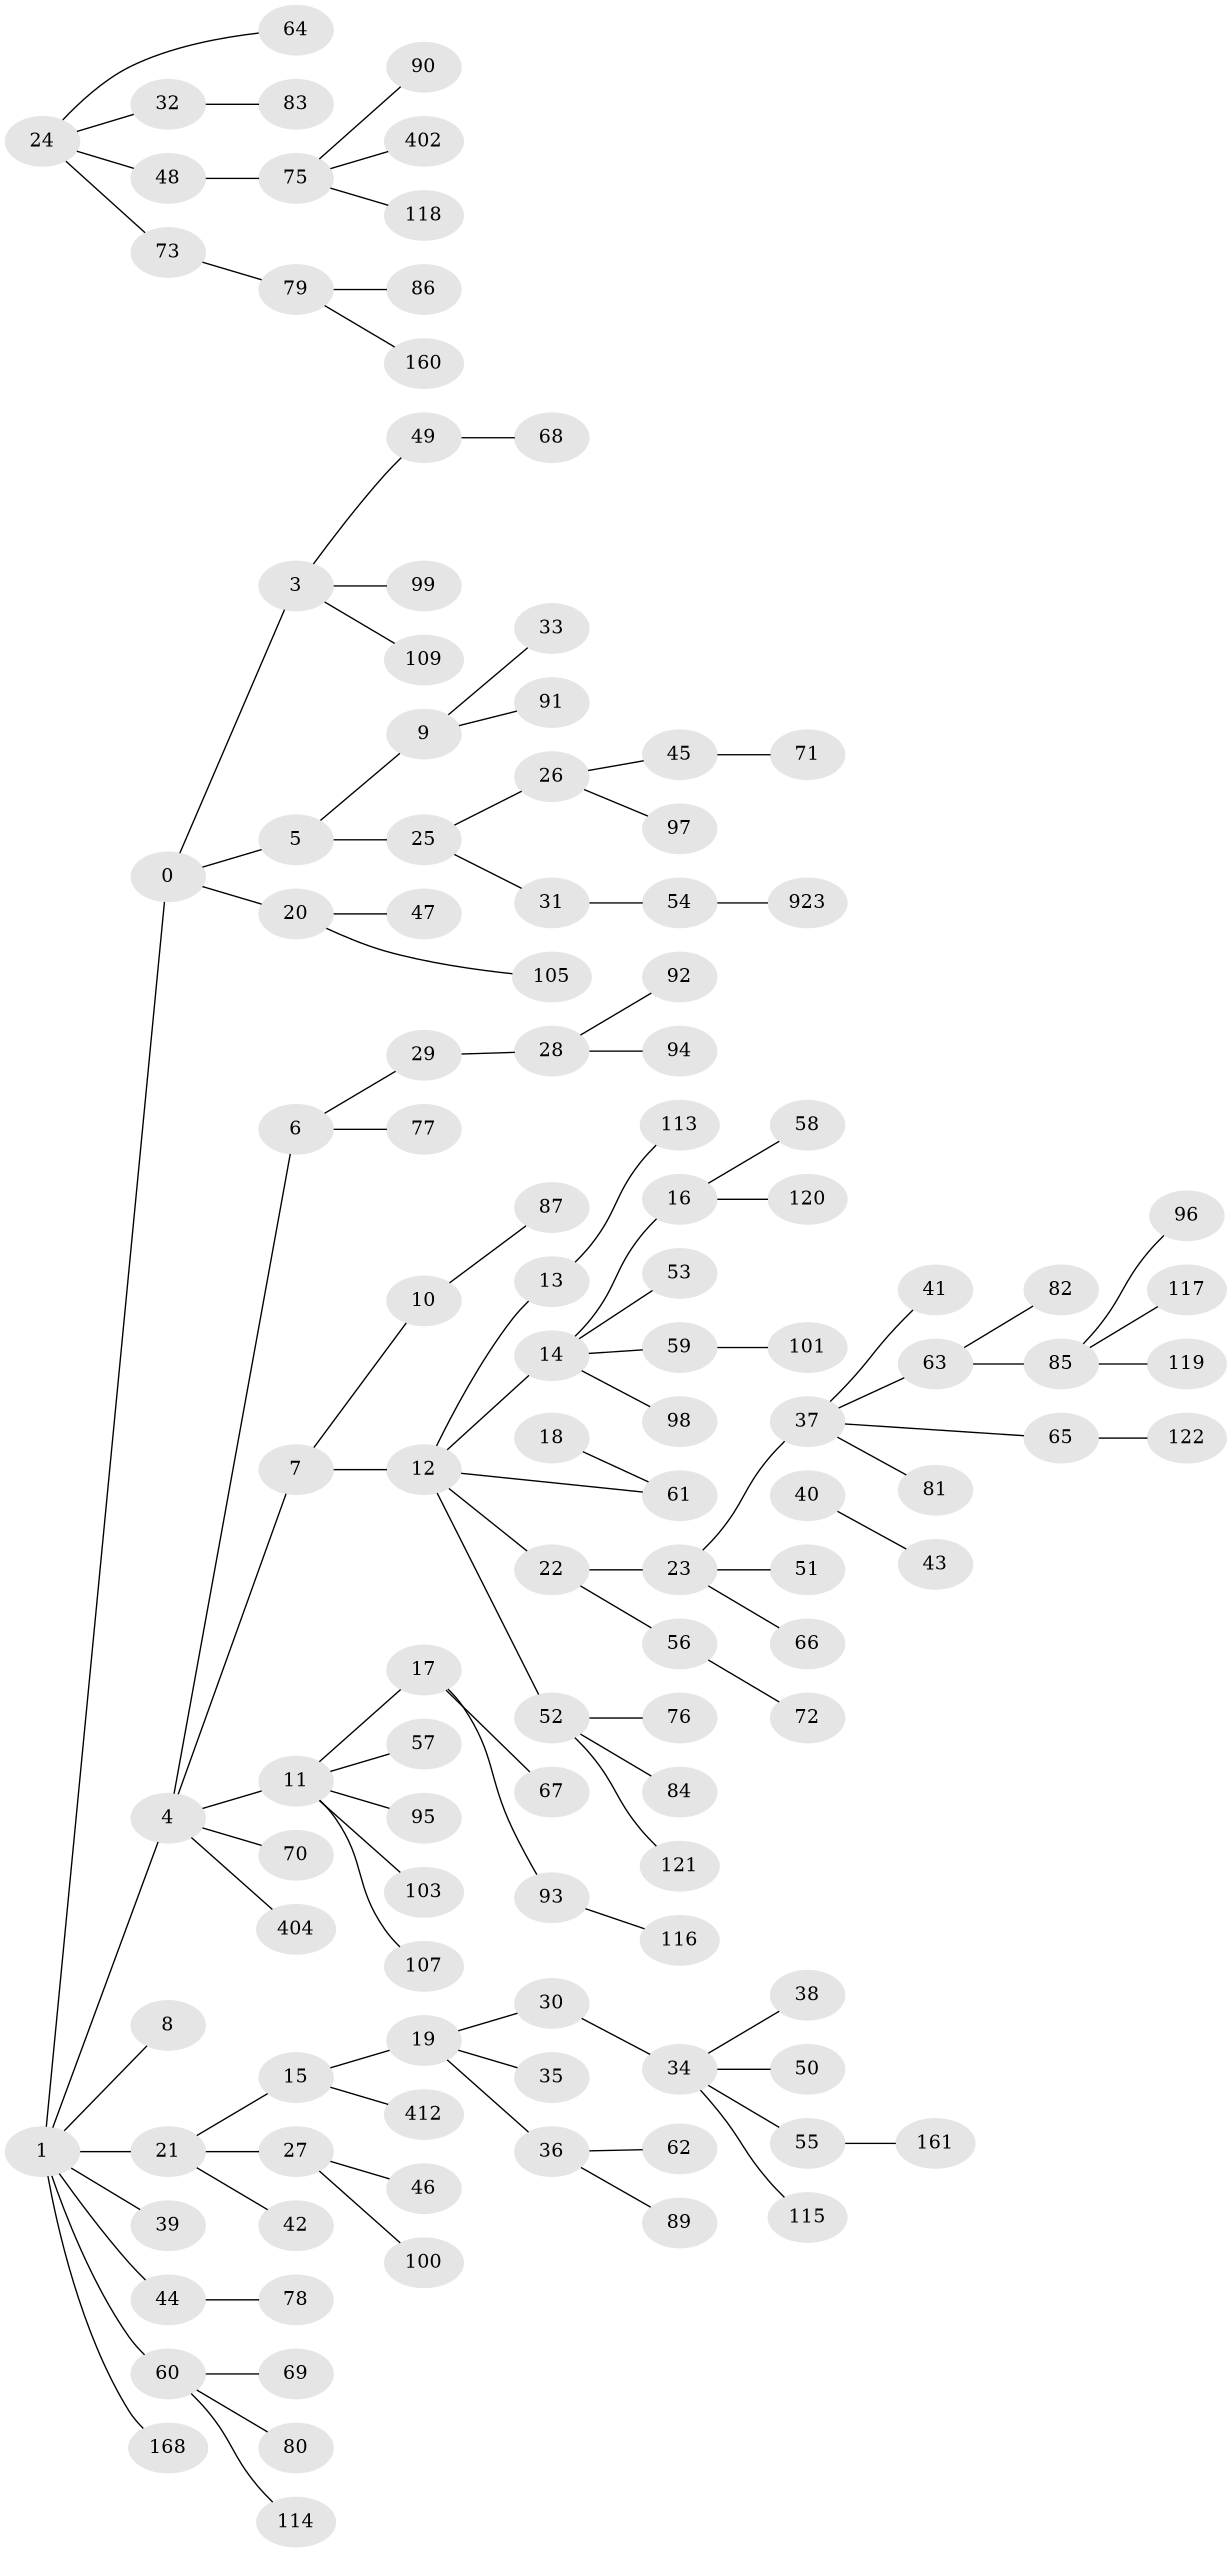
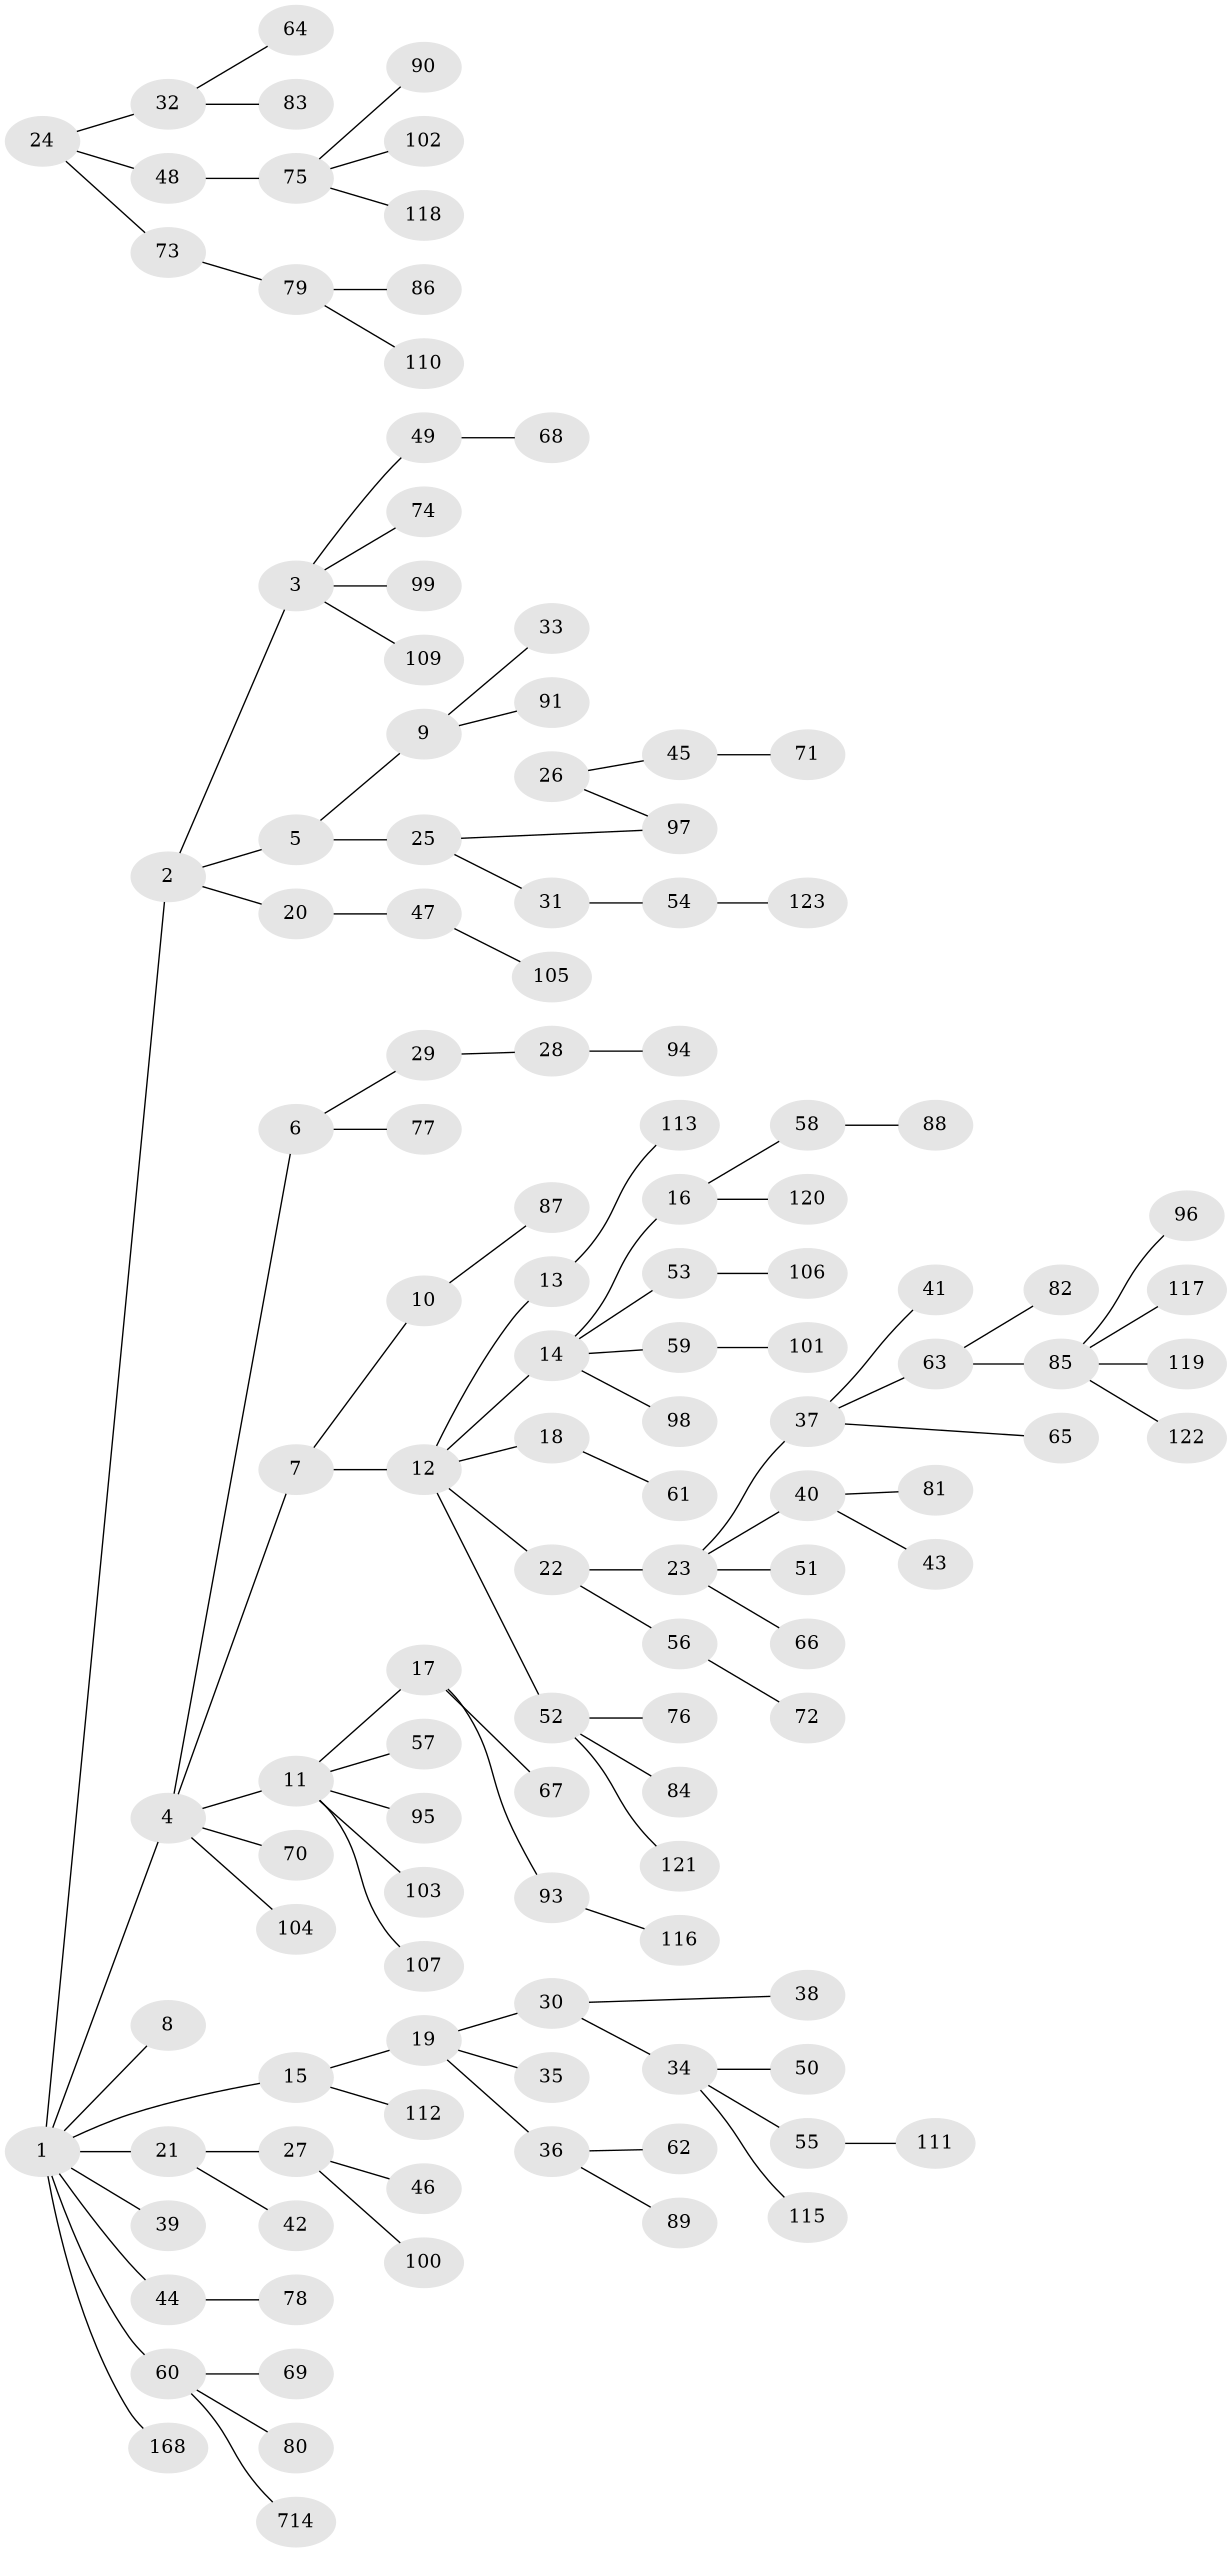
(152, 57) -> (232, 67)
(424, 141) -> (424, 141)
(424, 364) -> (424, 364)
none -> (424, 512)
(488, 808) -> (552, 834)
(168, 877) -> (168, 877)
(808, 903) -> (808, 903)
(417, 959) -> (487, 945)
(680, 977) -> none
none -> (936, 1125)
none -> (808, 1273)
(1123, 1438) -> (1124, 1401)
(872, 1456) -> (872, 1493)
(552, 1483) -> (488, 1454)
none -> (744, 1533)
(296, 1929) -> (296, 1929)
(744, 2032) -> (680, 1999)
(232, 2115) -> (165, 2104)
(424, 2115) -> (424, 2115)
(936, 2143) -> (936, 2143)
(296, 2522) -> (296, 2522)
